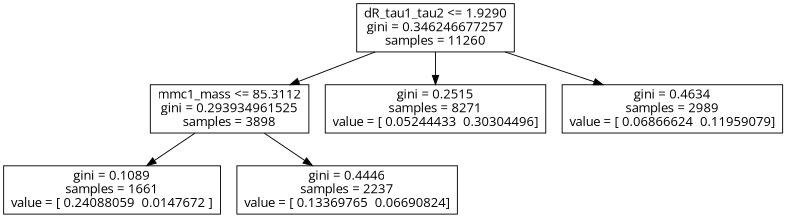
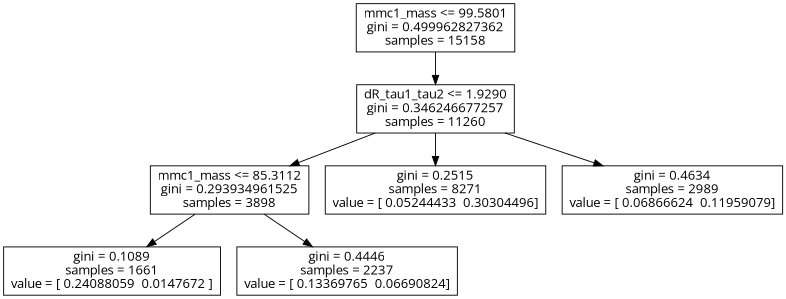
none -> (436, 28)
